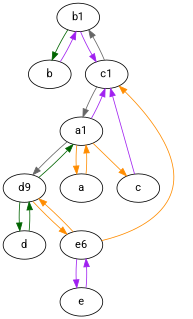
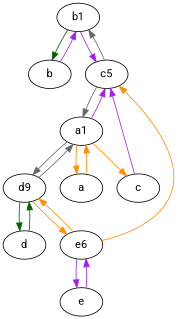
(107, 74) -> (107, 74)
(53, 164) -> (53, 164)
